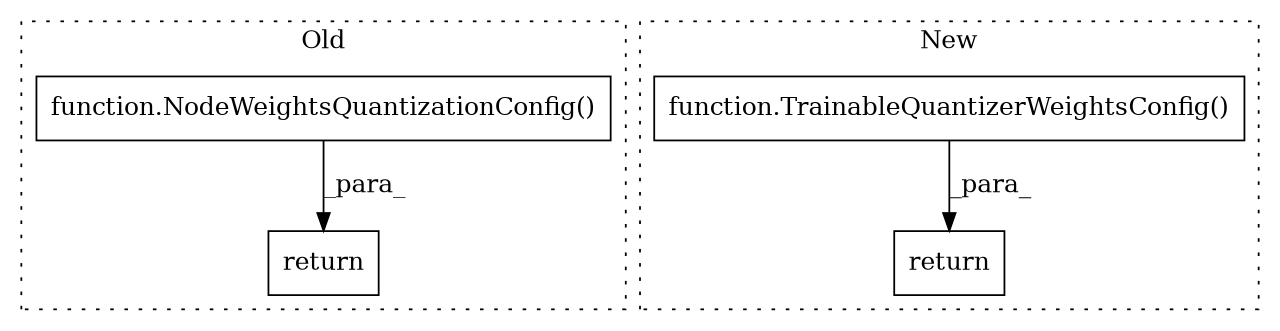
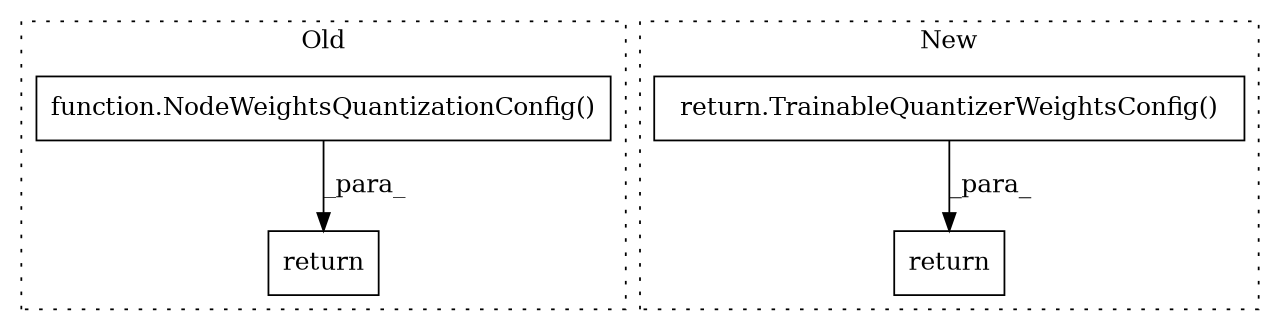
(949, 108) -> (949, 108)
